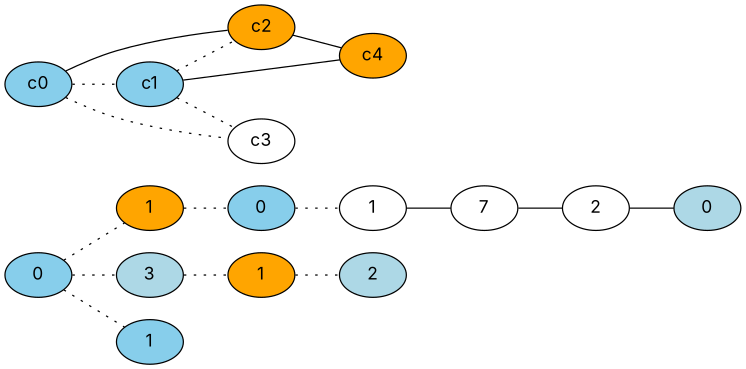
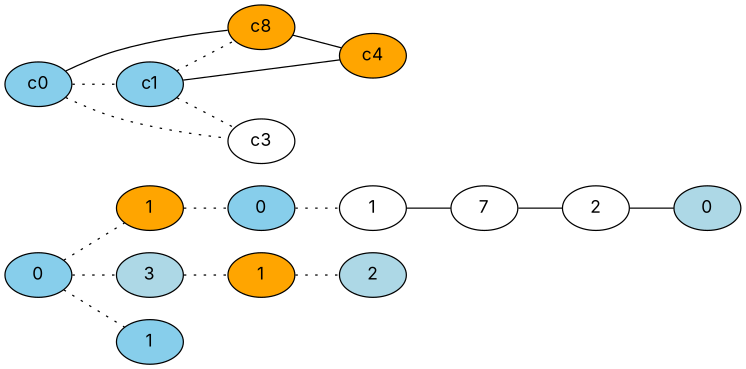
(261, 27) -> (261, 27)
